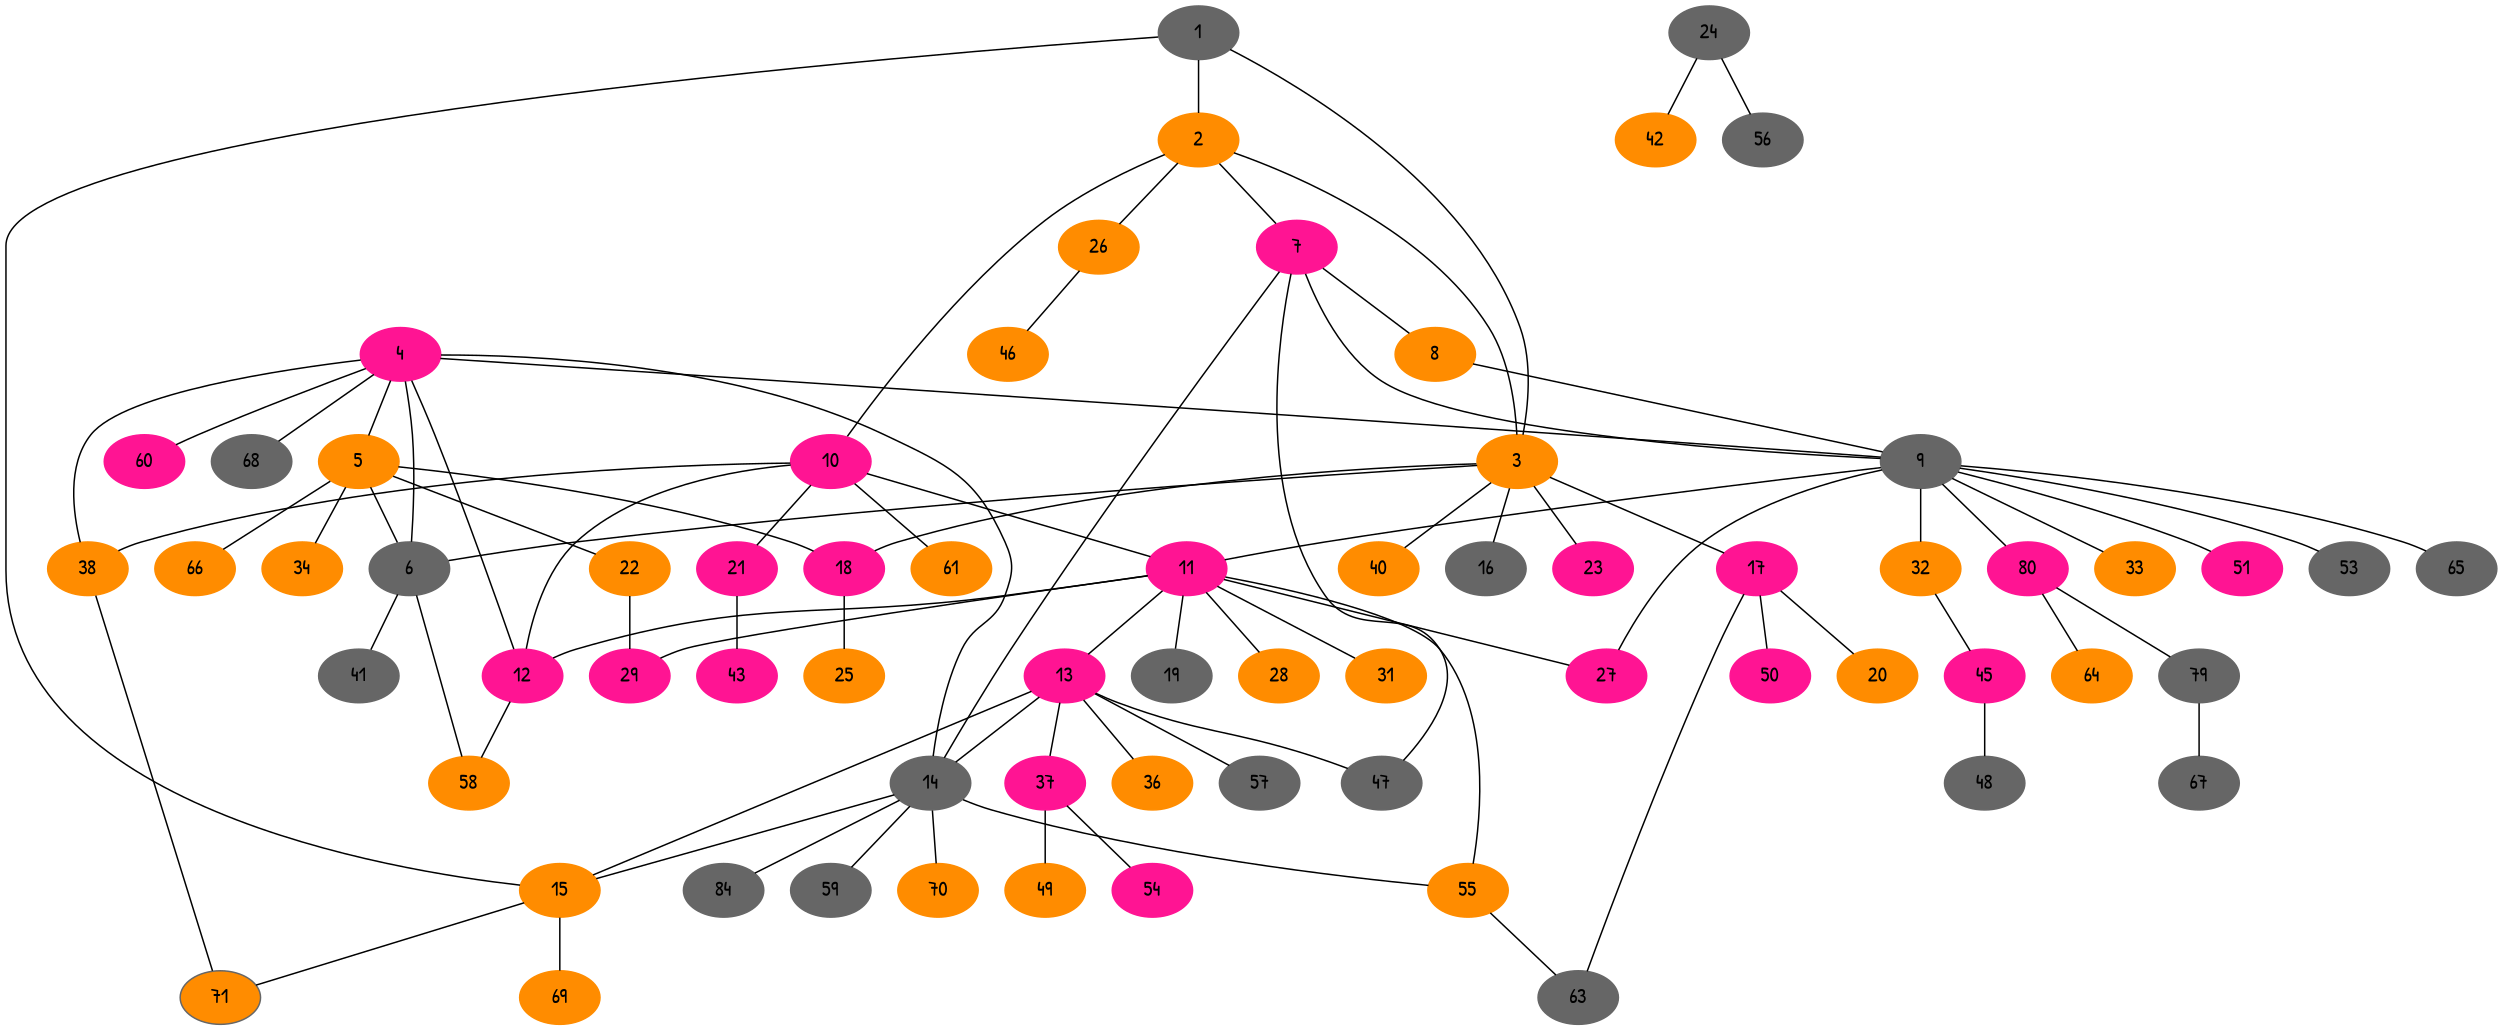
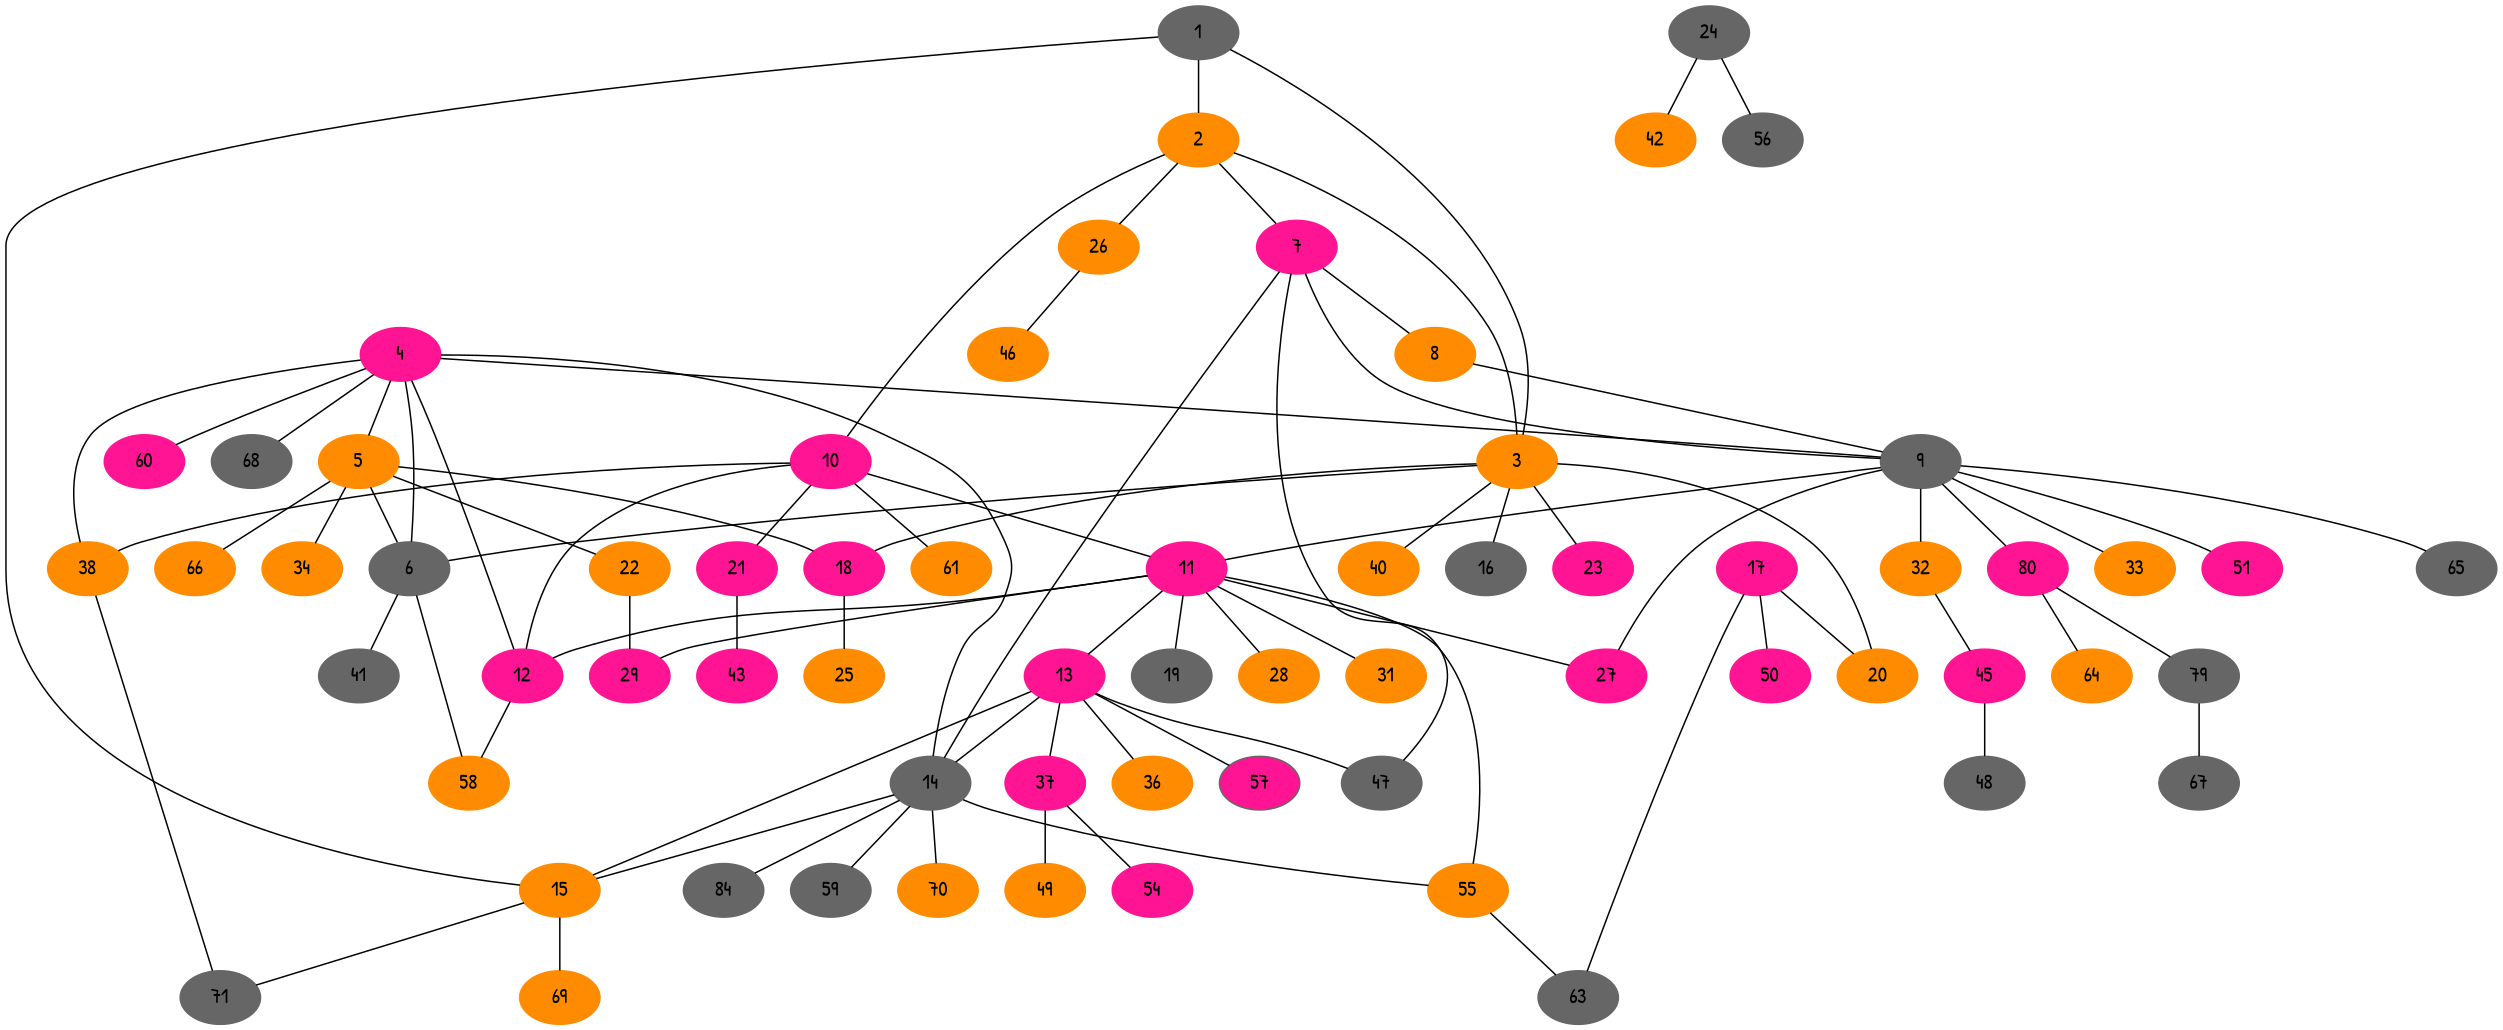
(1637, 515) -> (1740, 501)
(2349, 569) -> none
(1260, 783) -> (1260, 783)
(220, 998) -> (220, 998)
